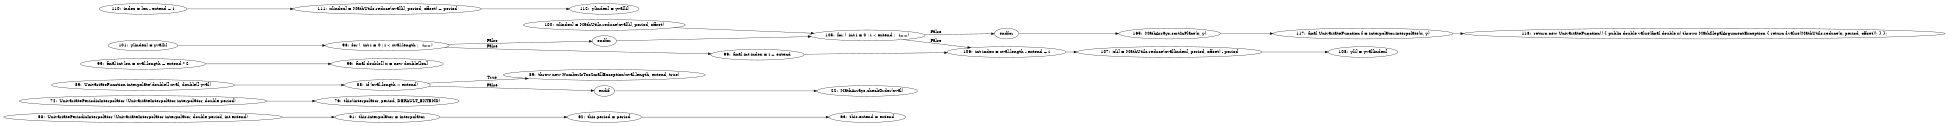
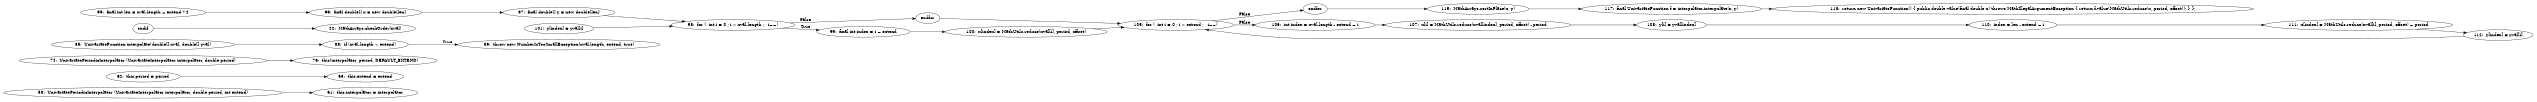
none -> (559, 12)
none -> (1836, 25)
(1170, 34) -> (1478, 9)
none -> (1836, 39)
(492, 47) -> (806, 27)
(874, 53) -> (926, 32)
(510, 88) -> none
(502, 117) -> none
